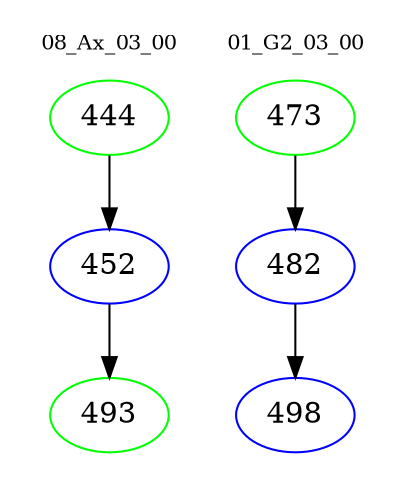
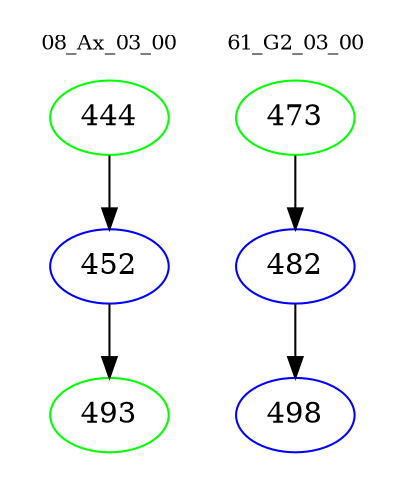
(296, 44) -> (296, 44)
